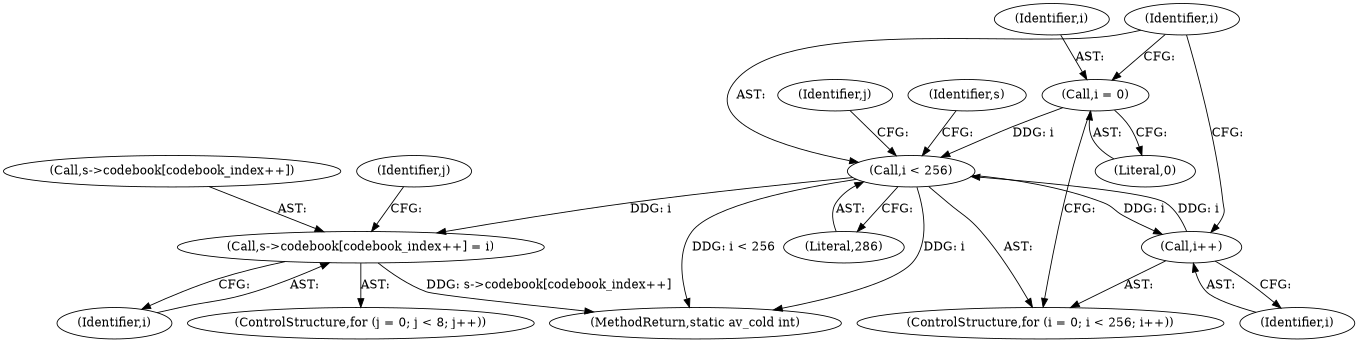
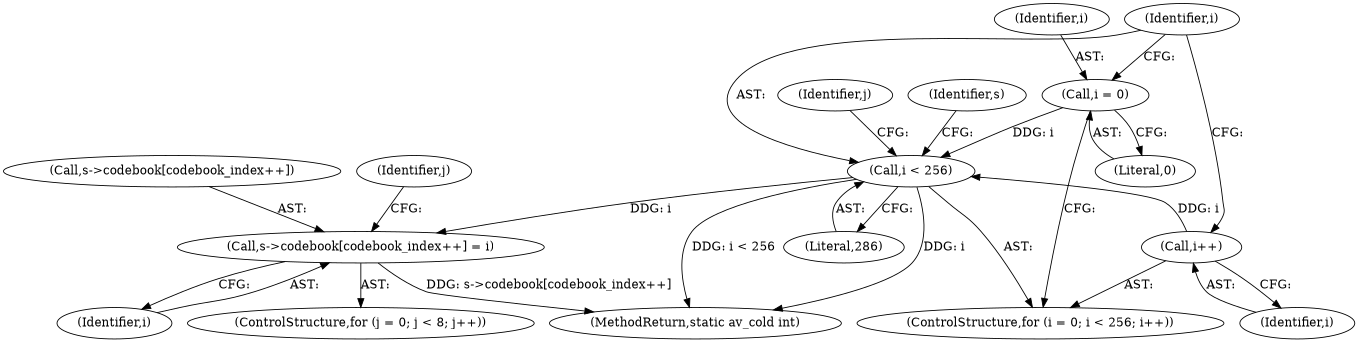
(1072, 192) -> none
